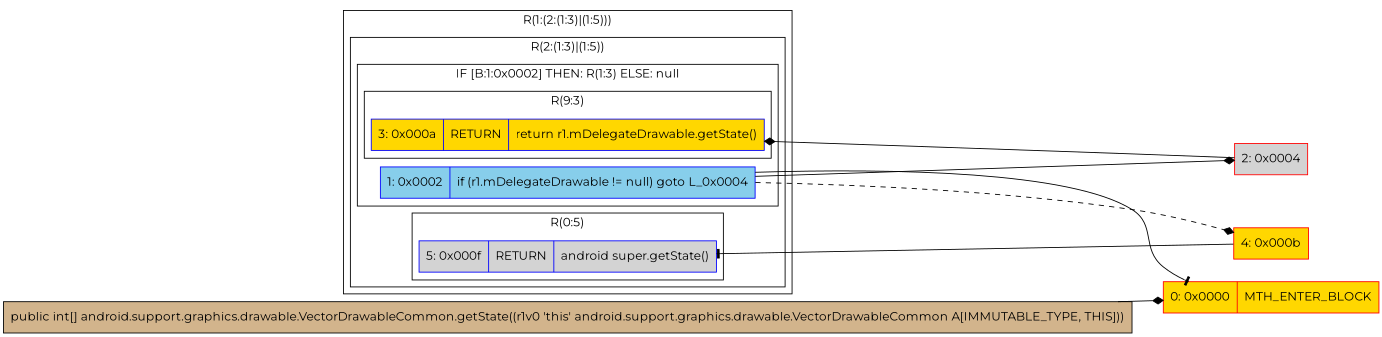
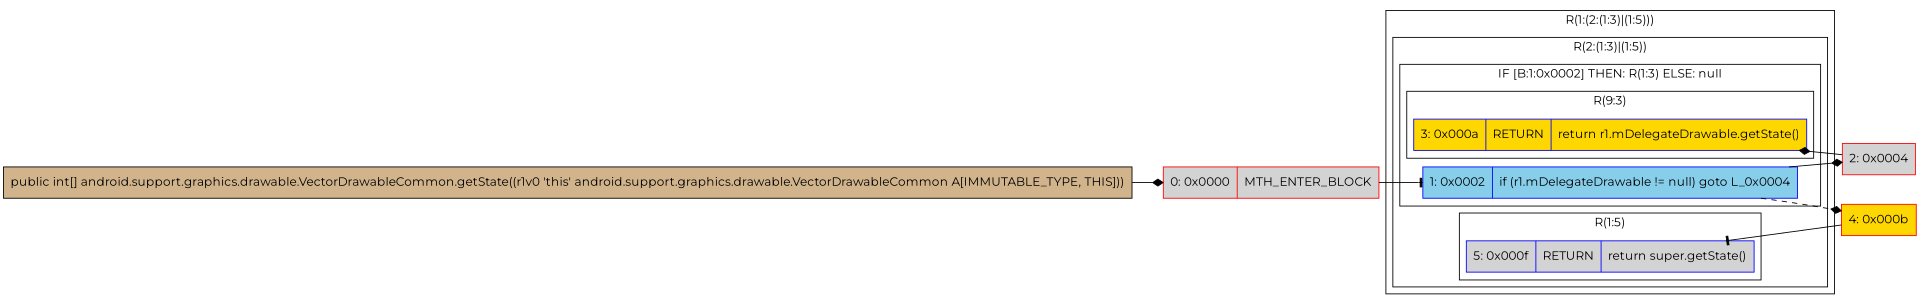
(992, 177) -> (1405, 183)
(568, 223) -> (1610, 223)
(635, 256) -> (1678, 256)
(1271, 297) -> (1271, 183)
